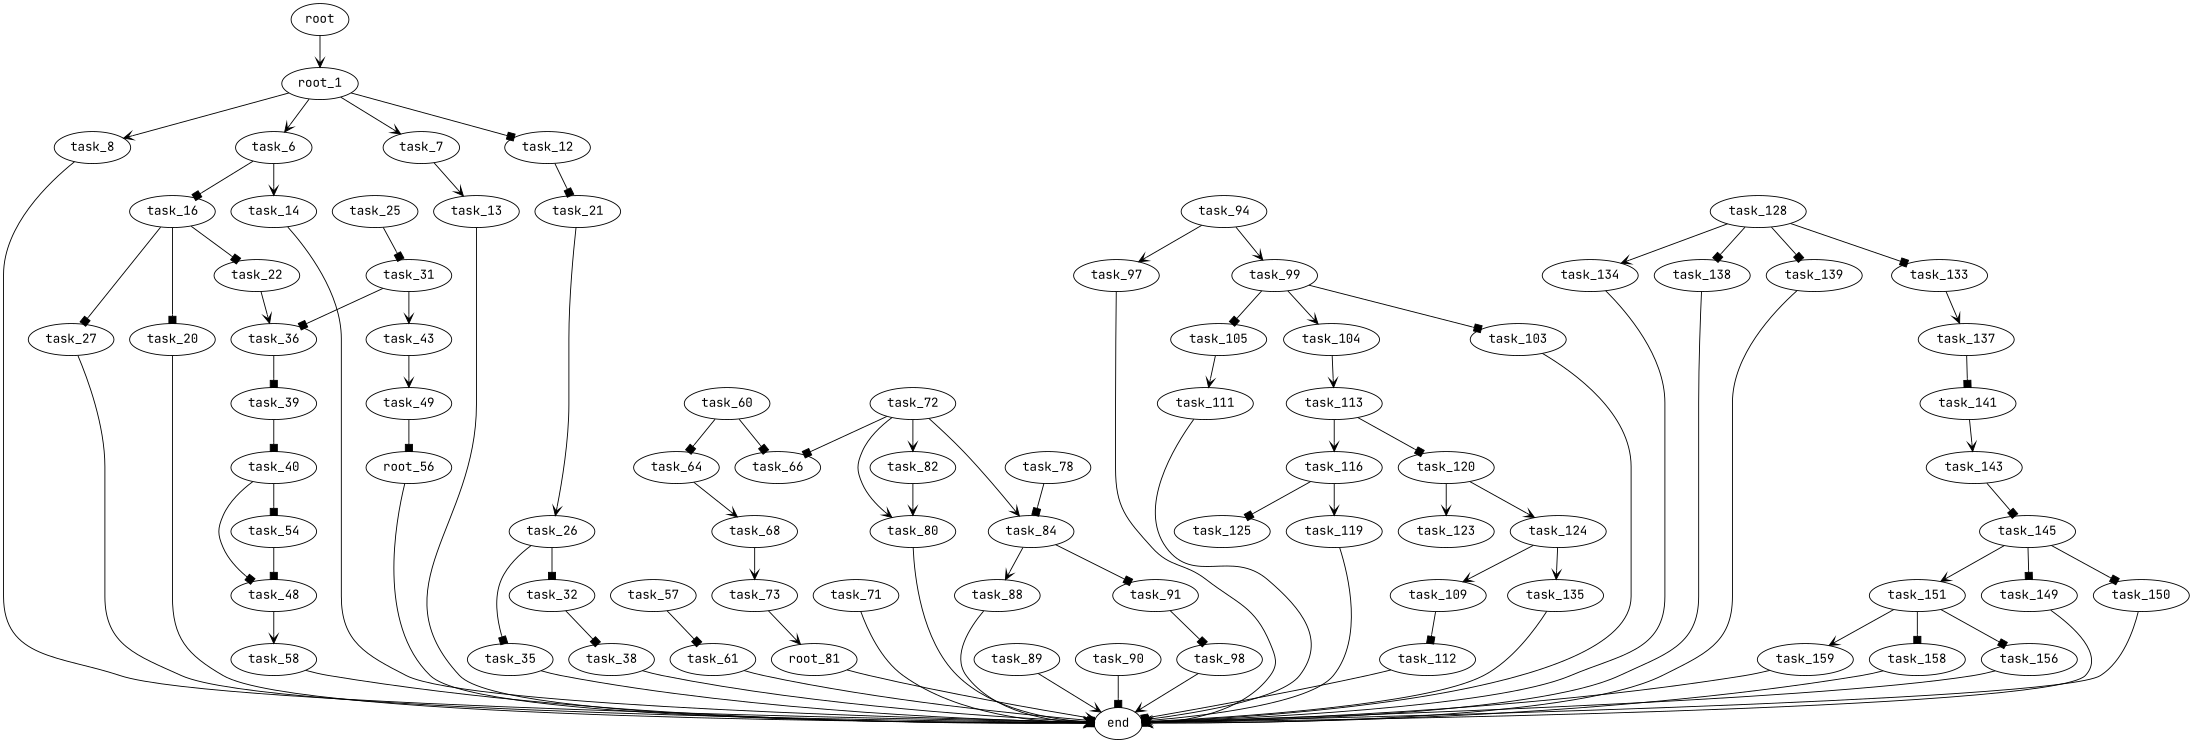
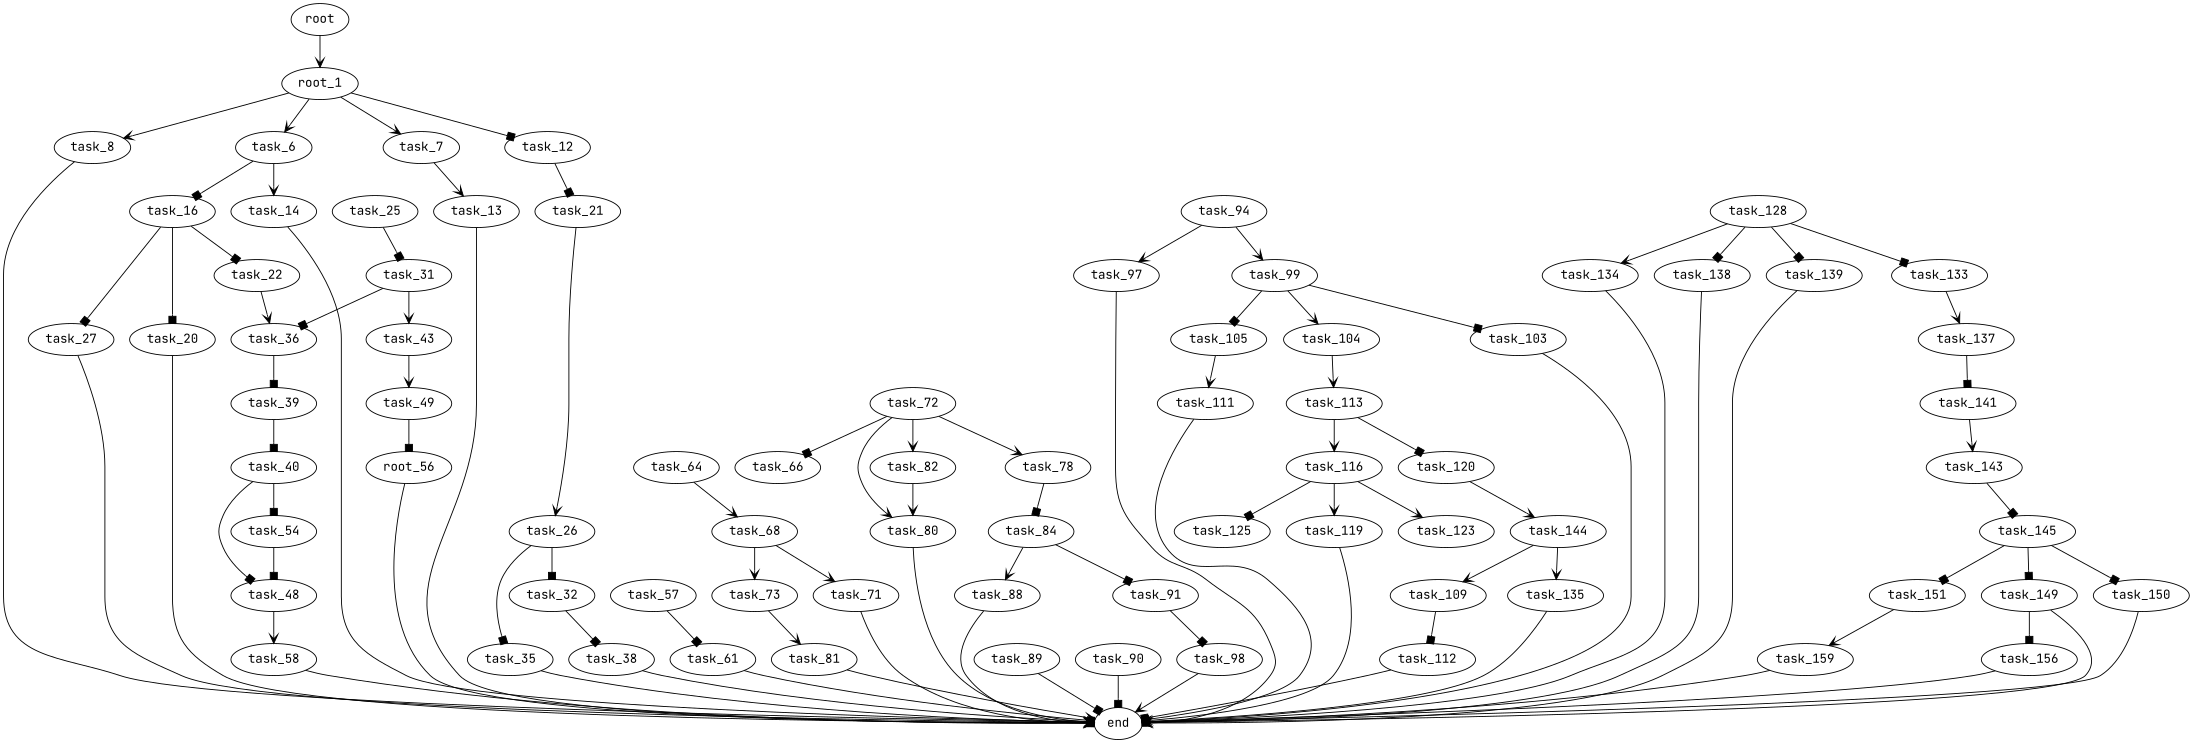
(727, 404) -> none
(973, 462) -> (976, 434)
(1446, 495) -> (1386, 497)
(1558, 532) -> (1558, 532)
none -> (802, 561)
(1976, 561) -> (1976, 561)
(1969, 625) -> (2029, 623)
(814, 660) -> (814, 660)
(1917, 660) -> none
(1066, 690) -> (1066, 690)
